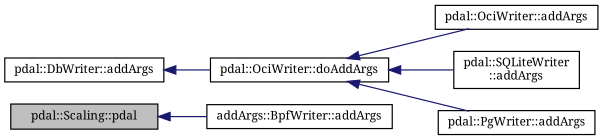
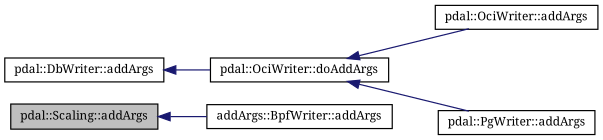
(517, 70) -> none
(84, 117) -> (84, 117)
